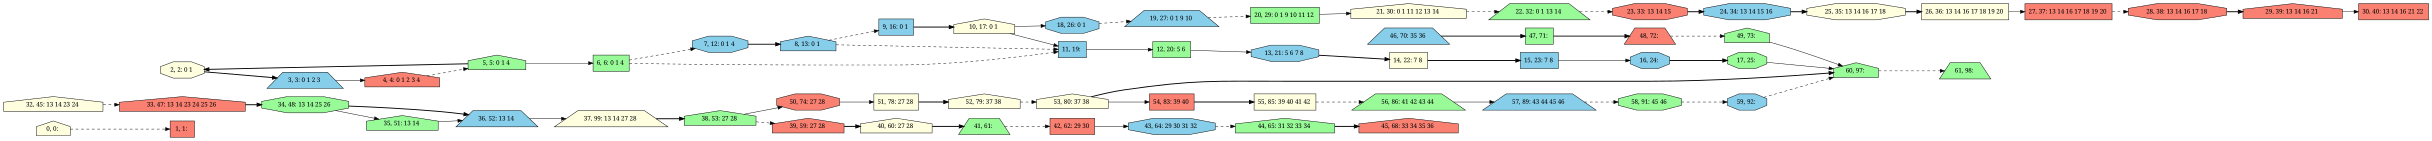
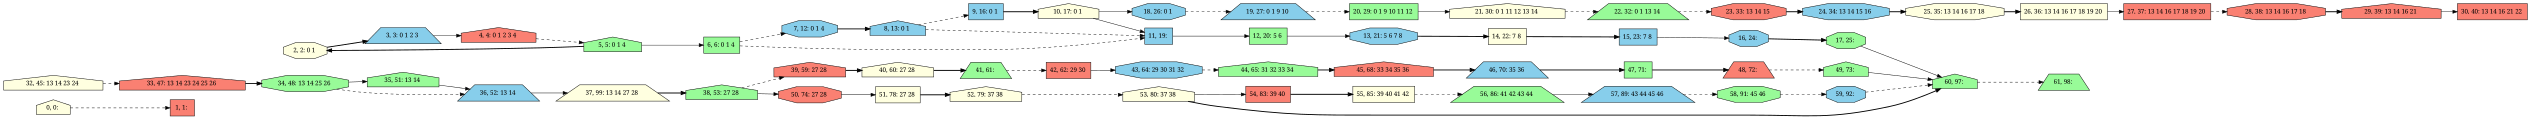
none -> (1452, 70)
(406, 109) -> (398, 94)
